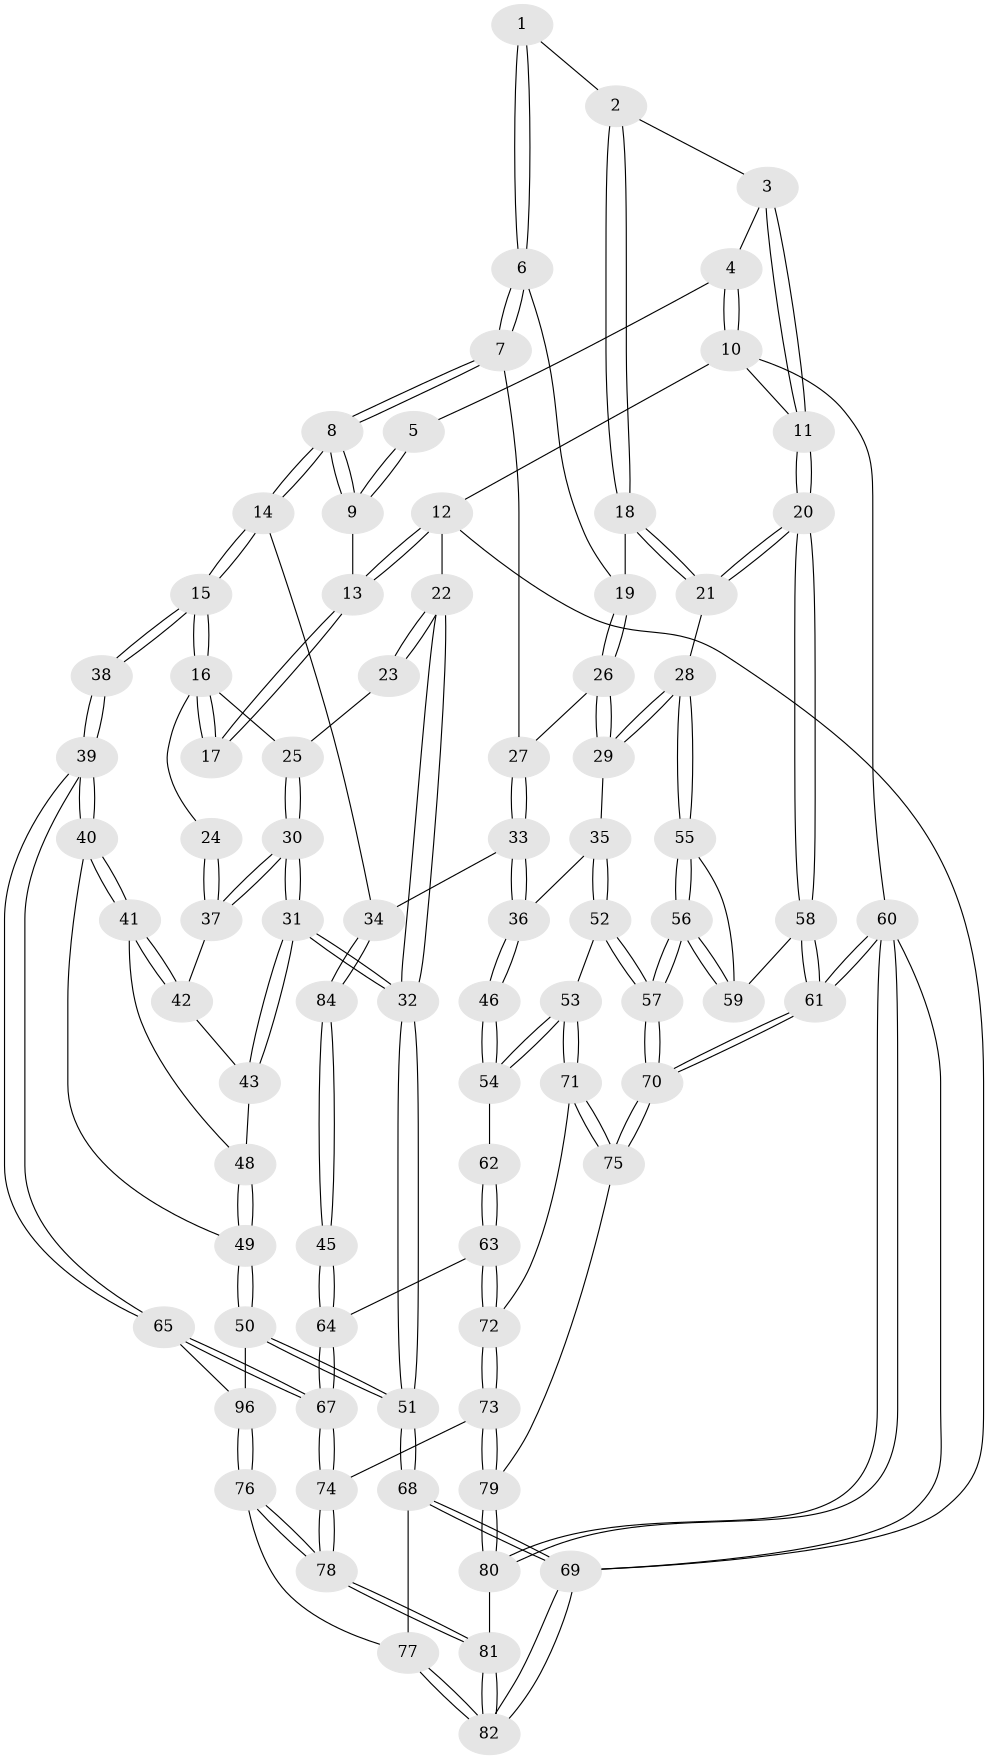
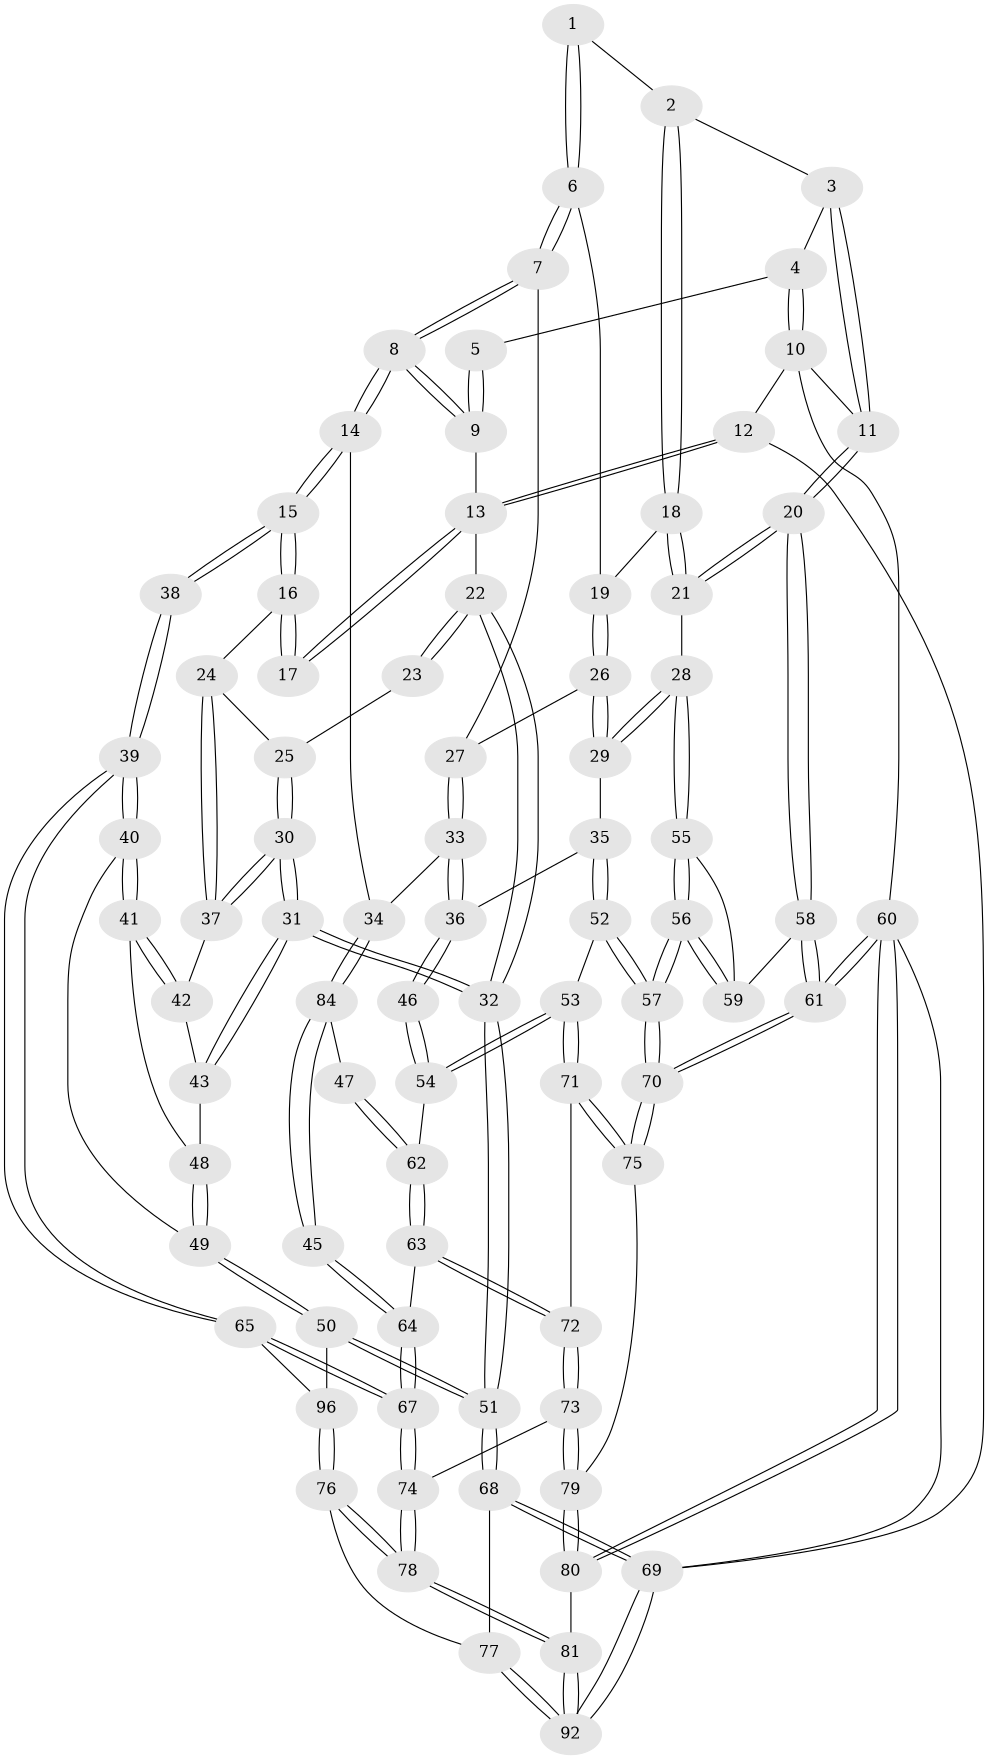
(442, 554) -> (476, 554)
(237, 708) -> (246, 717)
none -> (345, 1083)
(490, 1734) -> (571, 1734)
